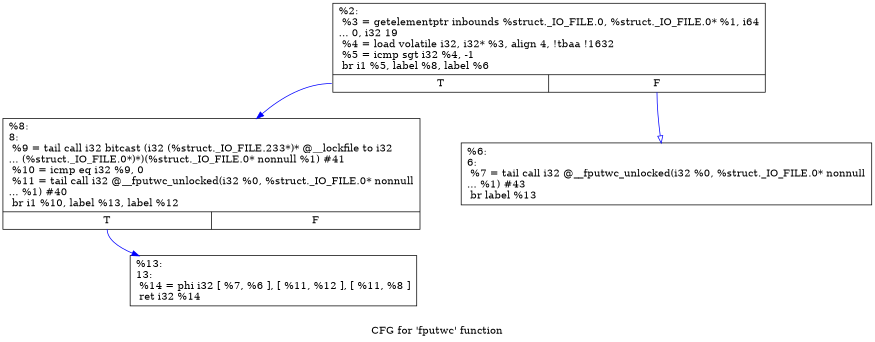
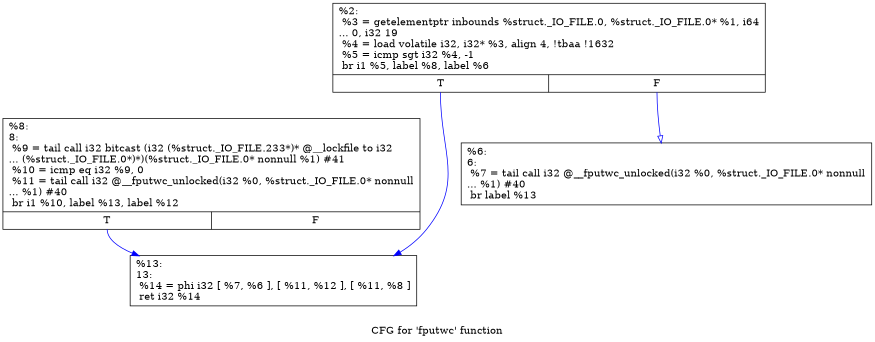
(294, 92) -> (448, 181)
(497, 184) -> (497, 184)
